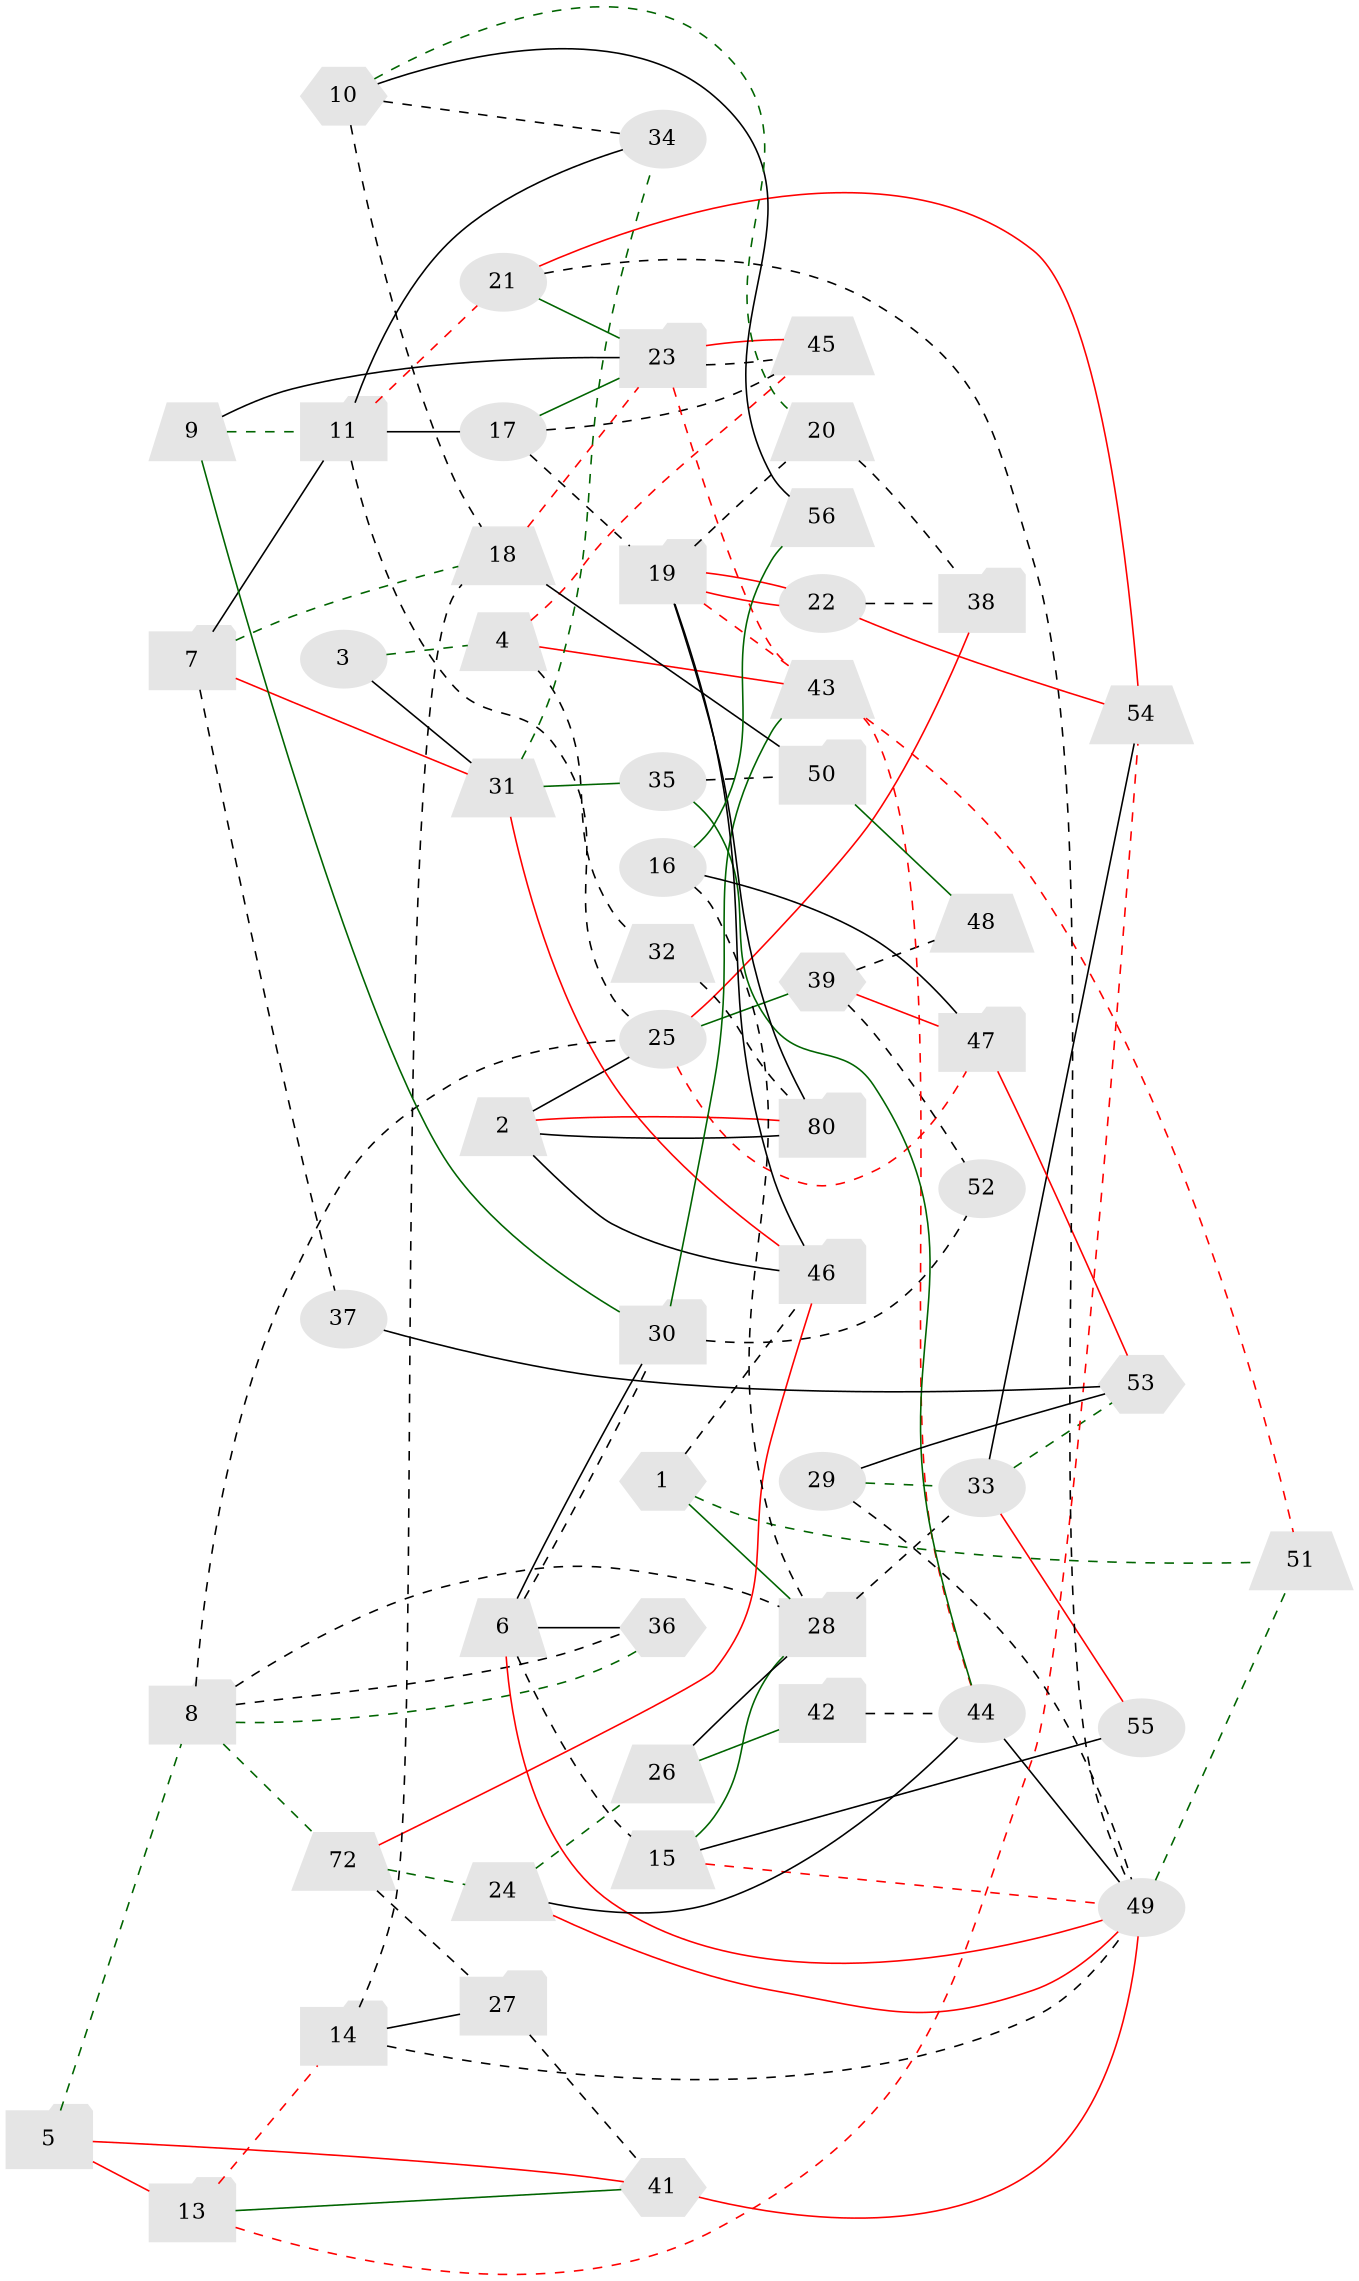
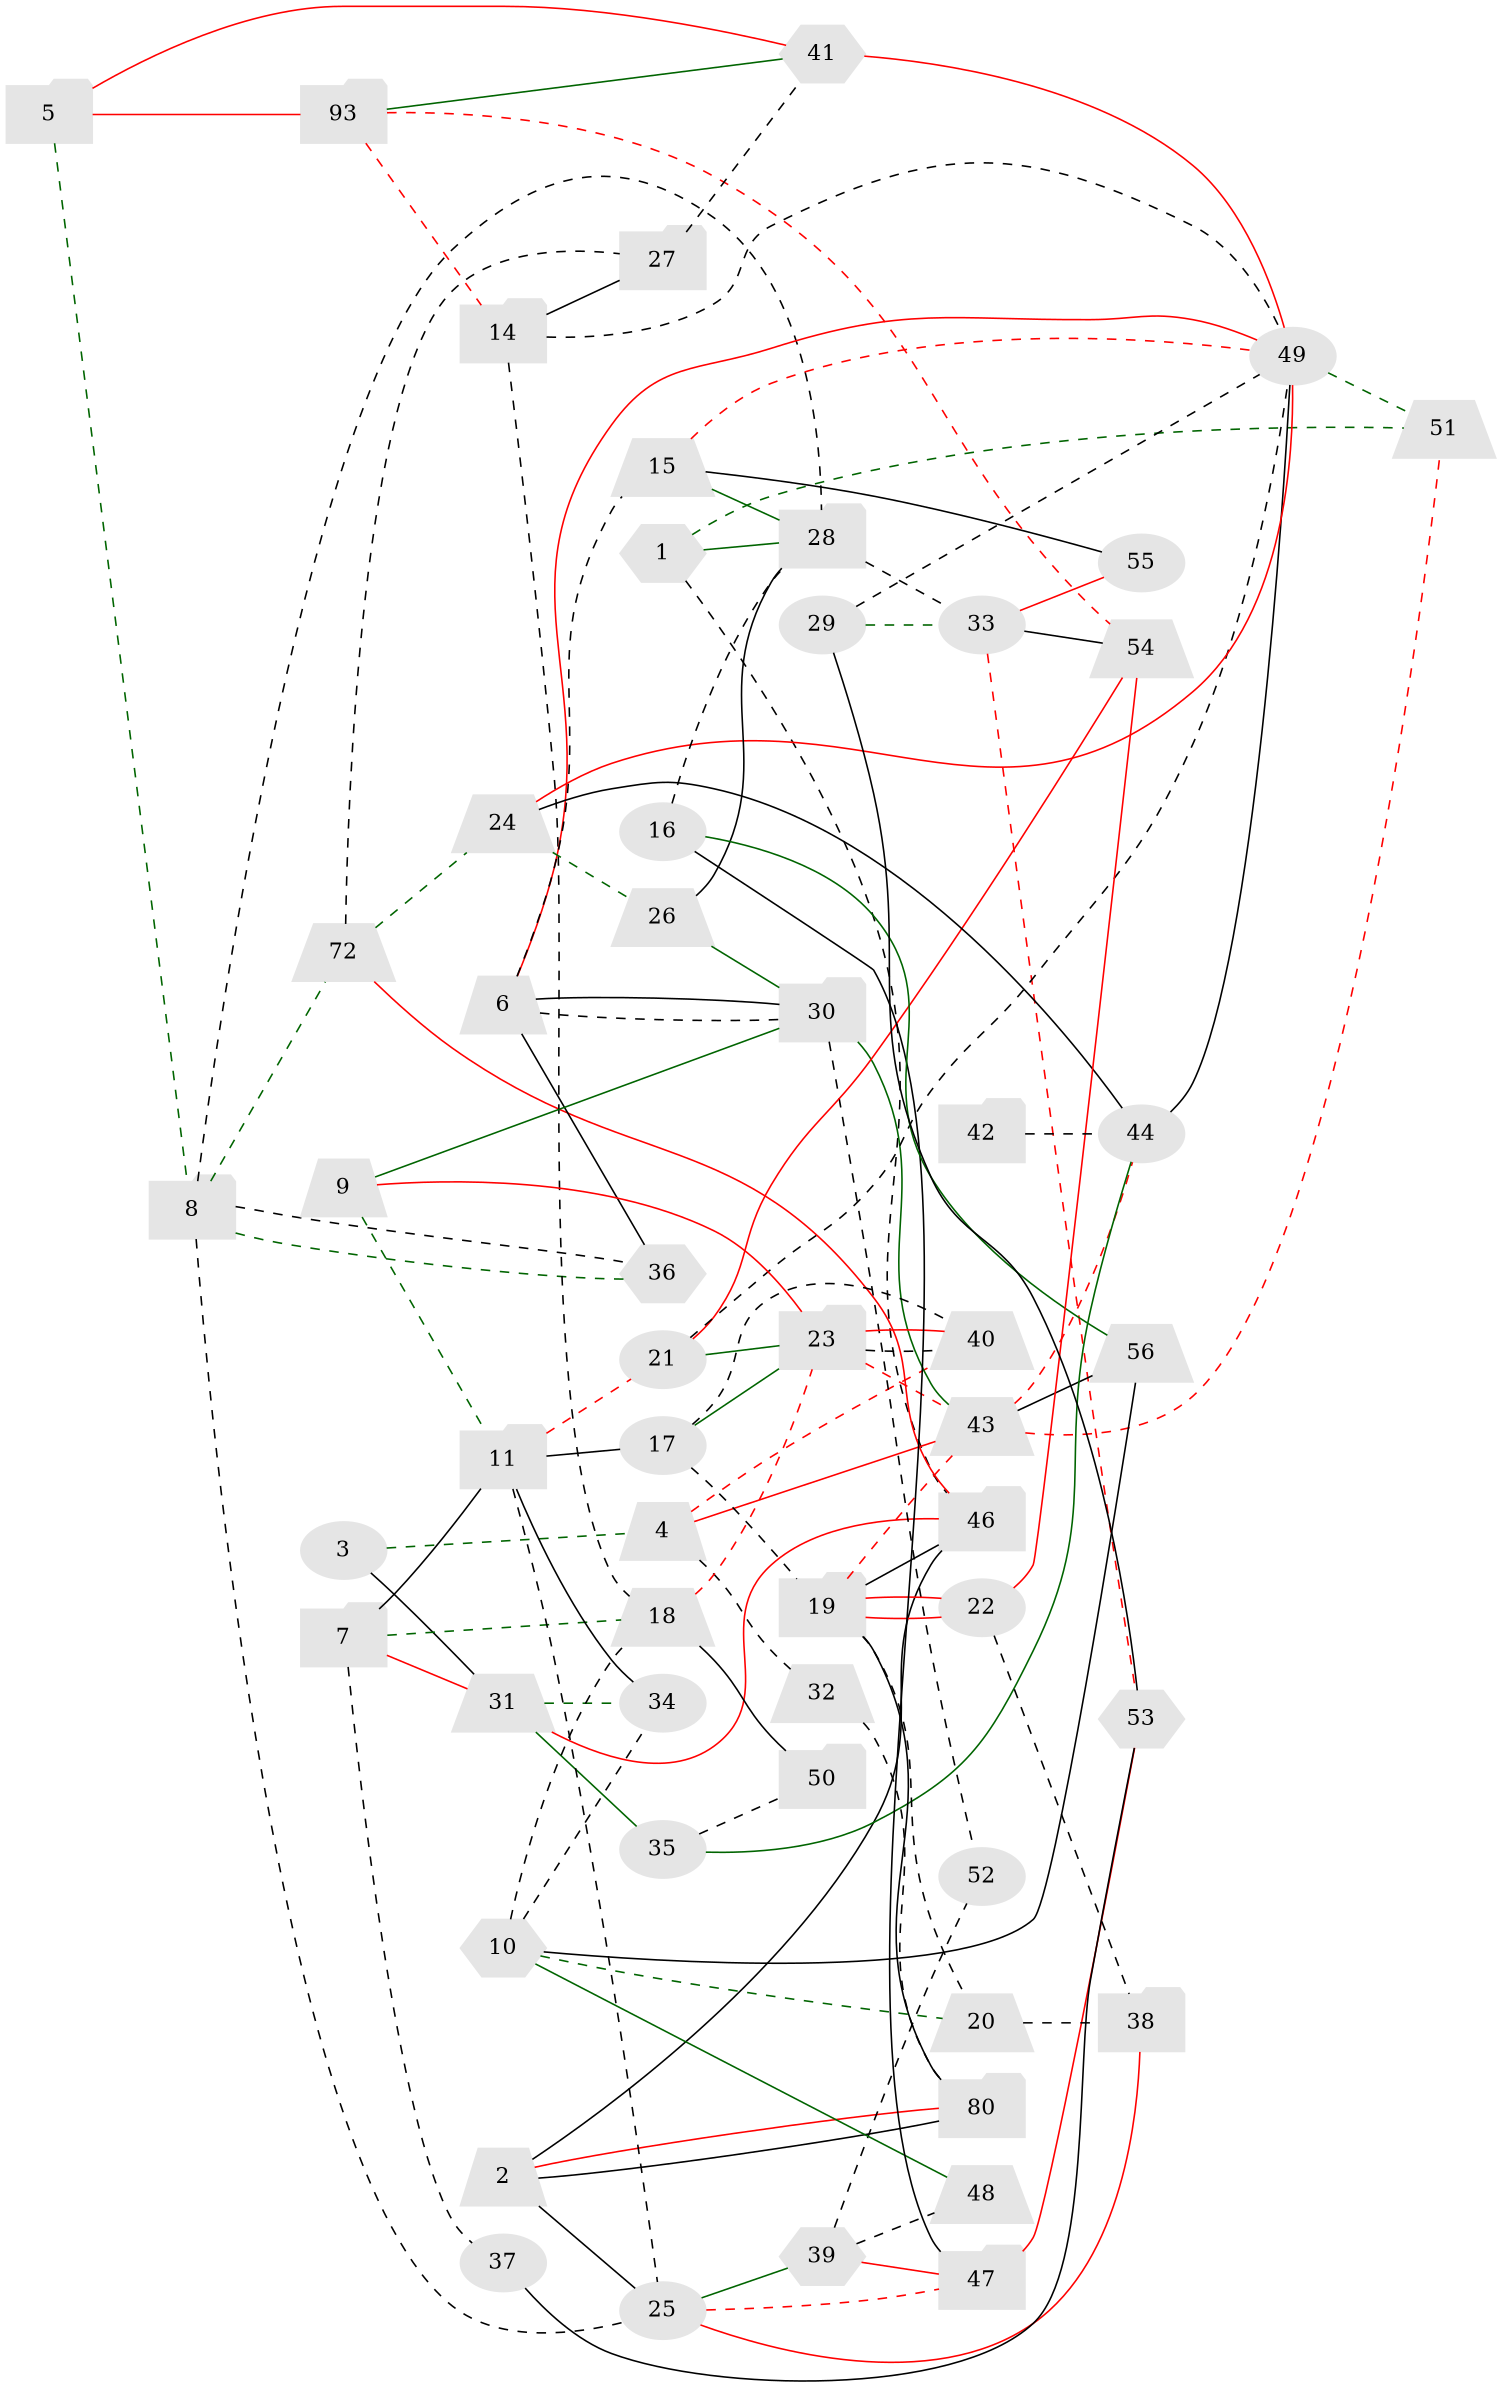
(822, 346) -> (982, 1341)
(438, 365) -> (597, 1194)
(893, 841) -> (741, 2071)
none -> (1044, 1398)
(1060, 1437) -> (1058, 1172)
(731, 1748) -> (745, 967)
(192, 2213) -> (344, 114)
